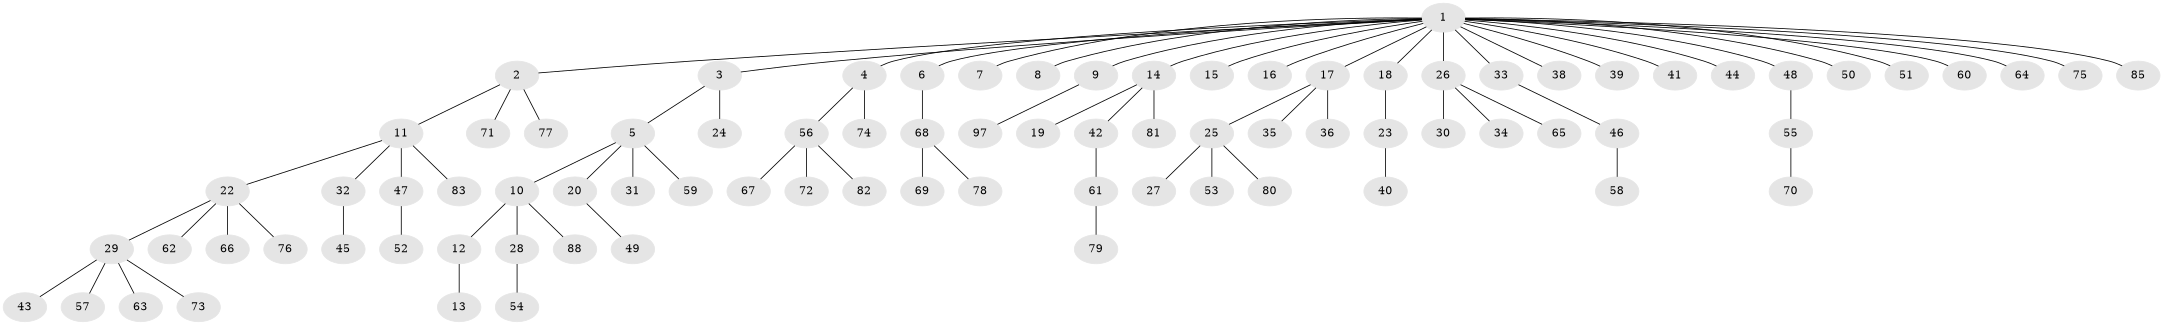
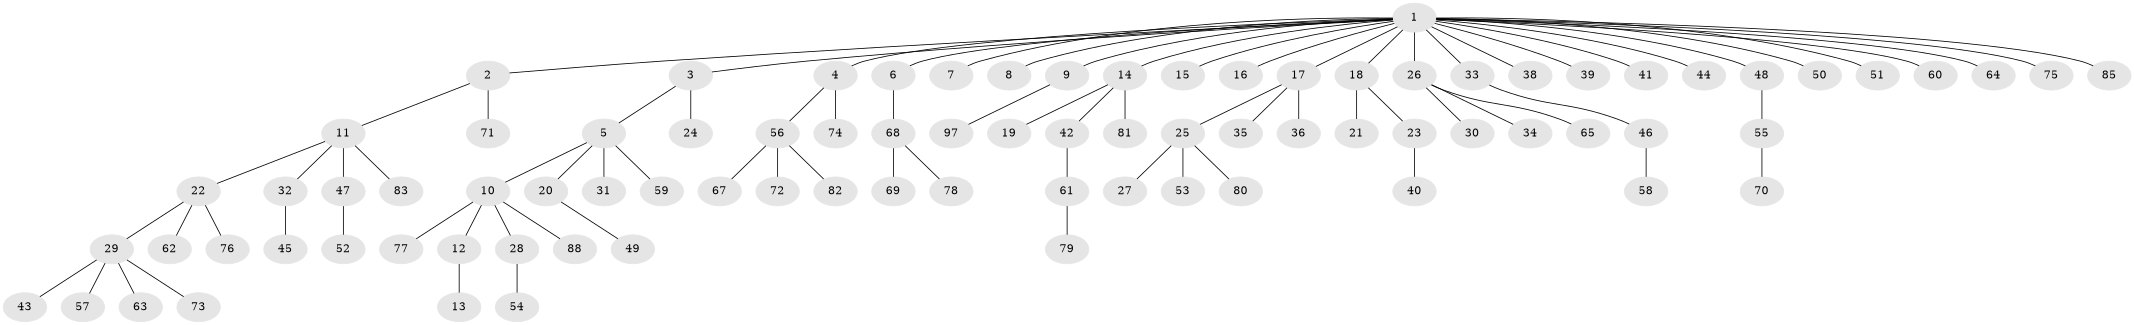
(532, 105) -> (445, 220)
none -> (1357, 133)
(228, 249) -> none
